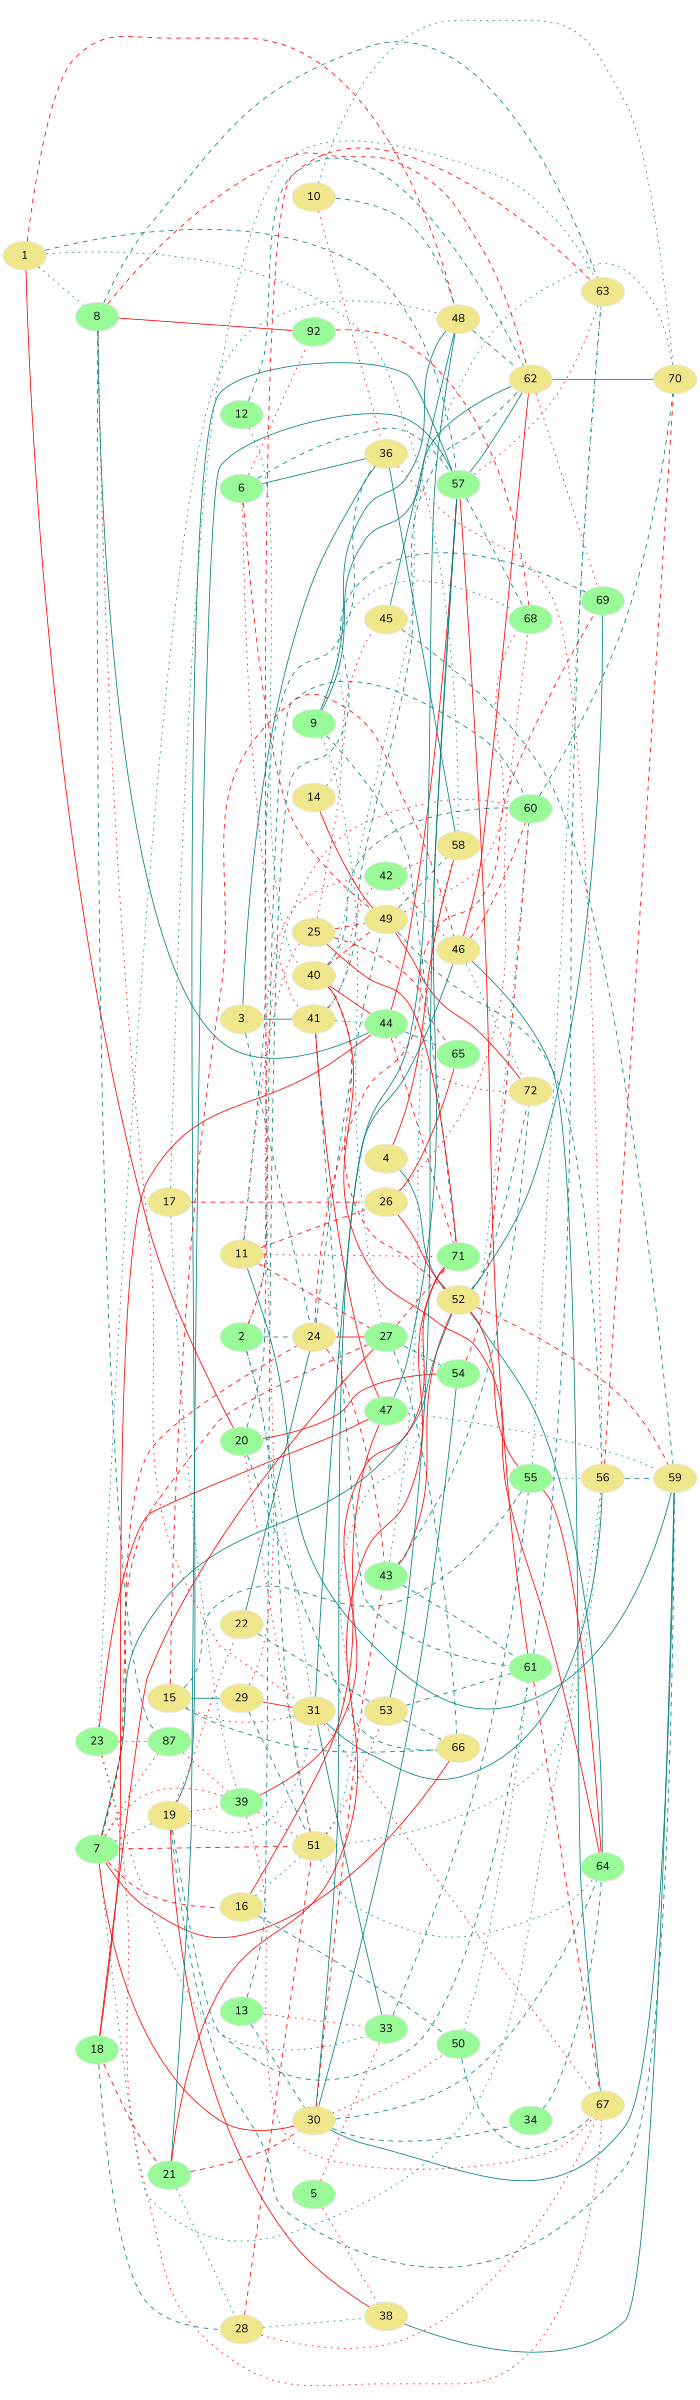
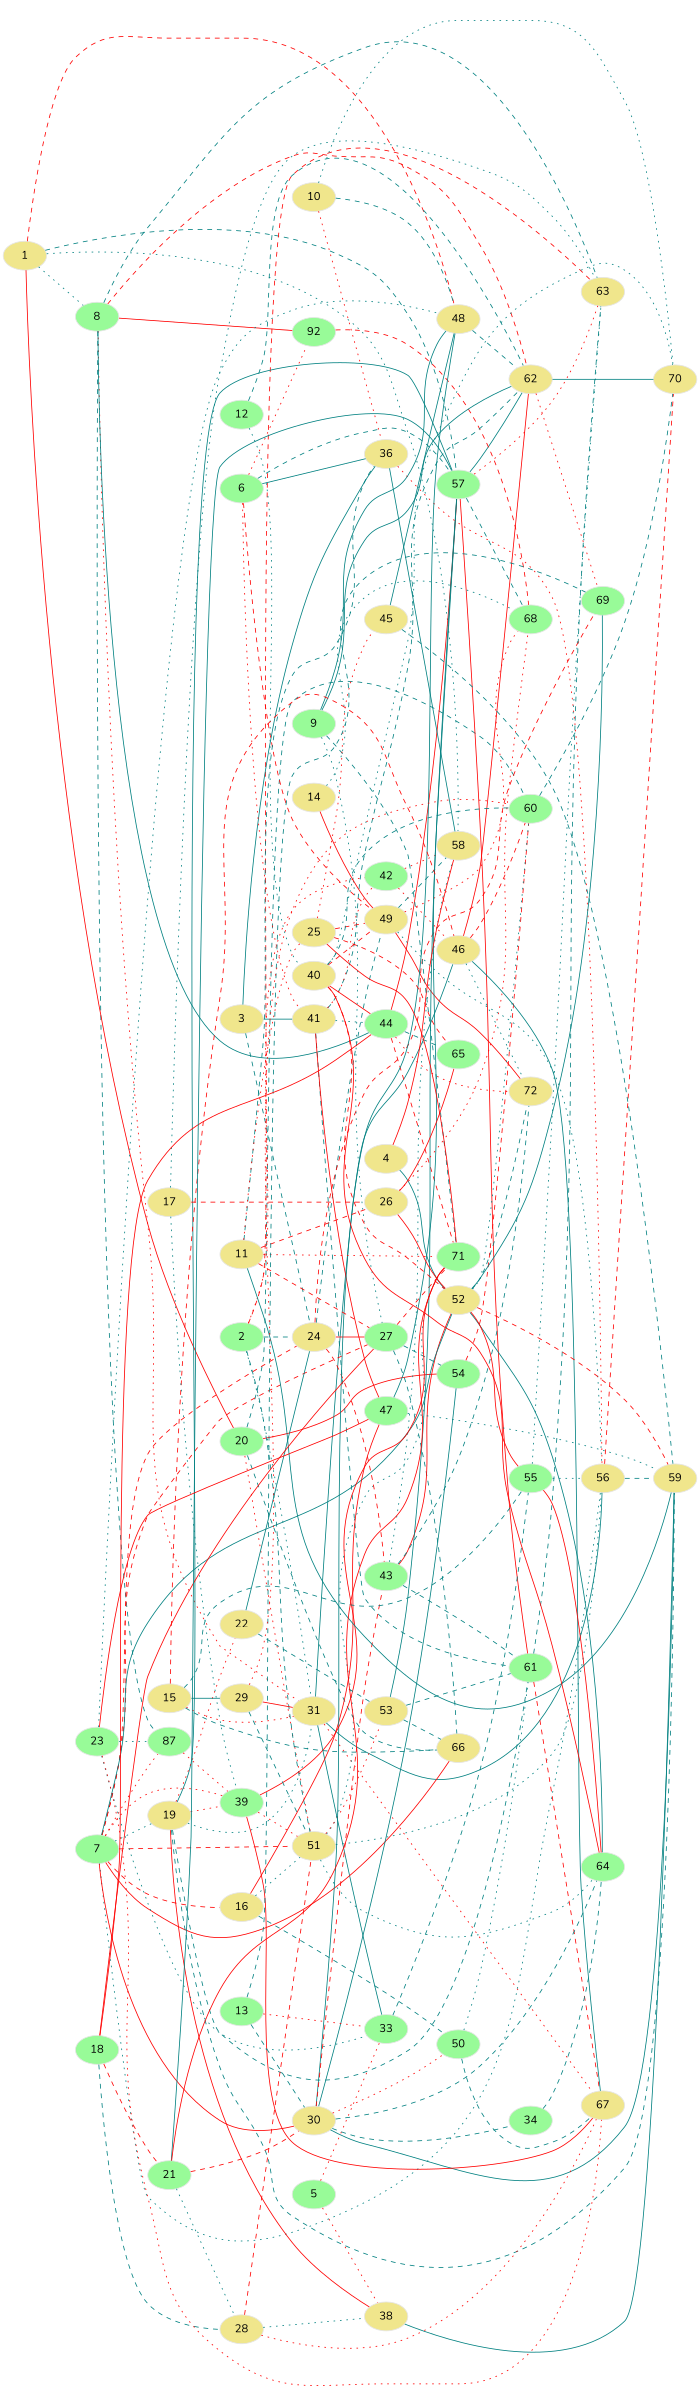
(577, 1161) -> (577, 1161)
(280, 2123) -> (280, 2123)
